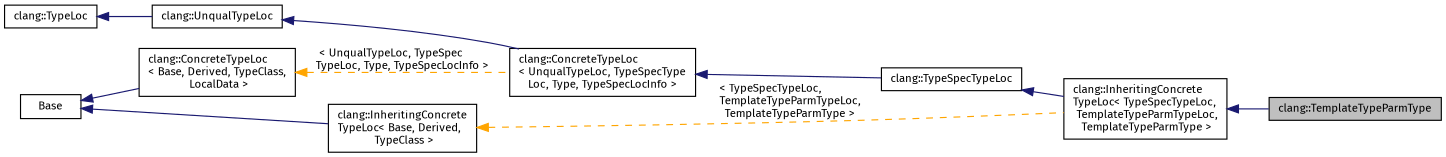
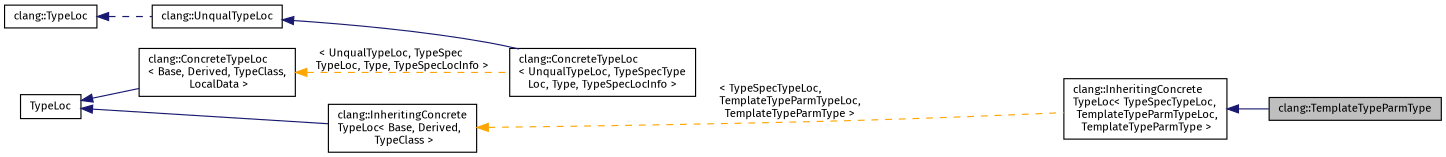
(130, 17) -> (130, 17)
(952, 79) -> none
(51, 107) -> (51, 107)
